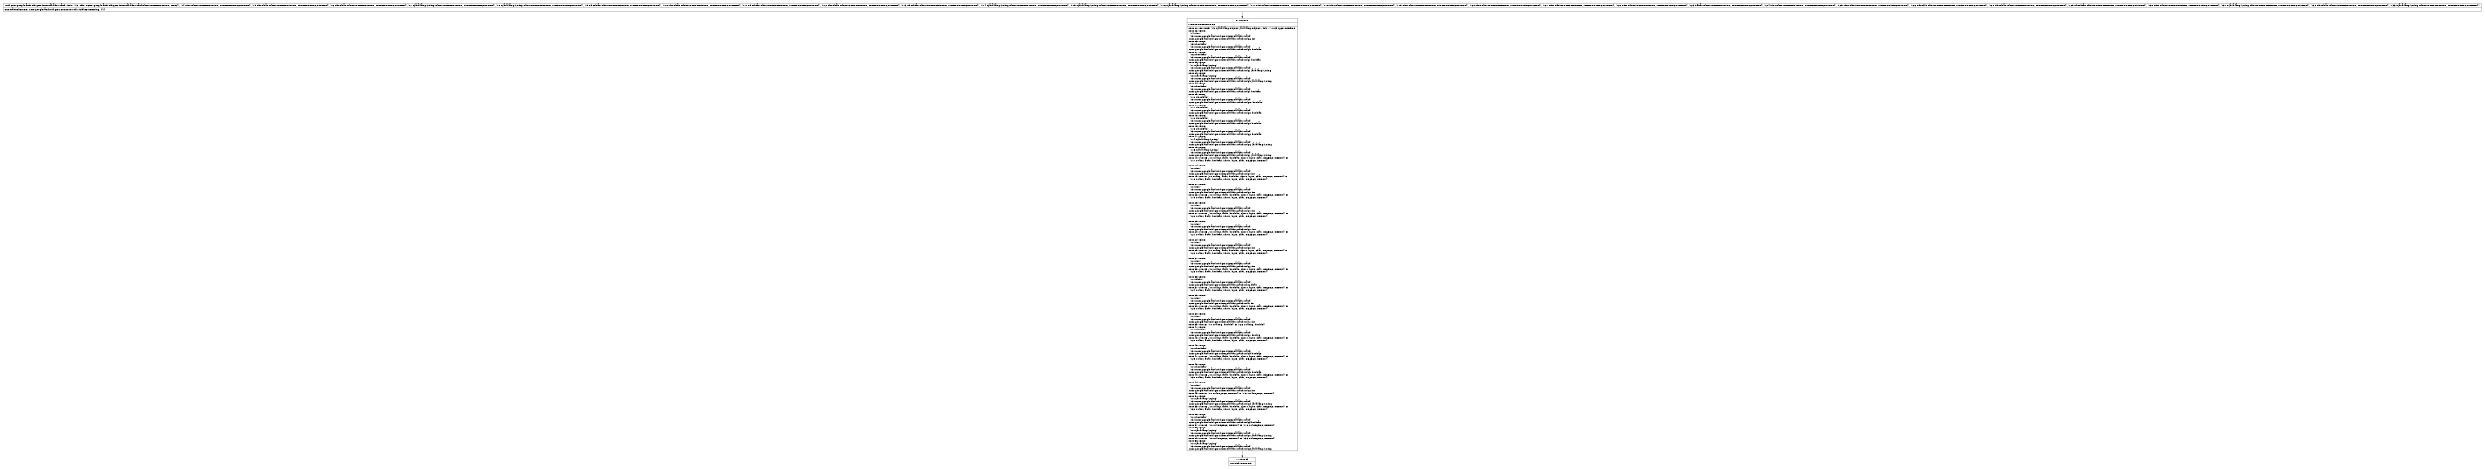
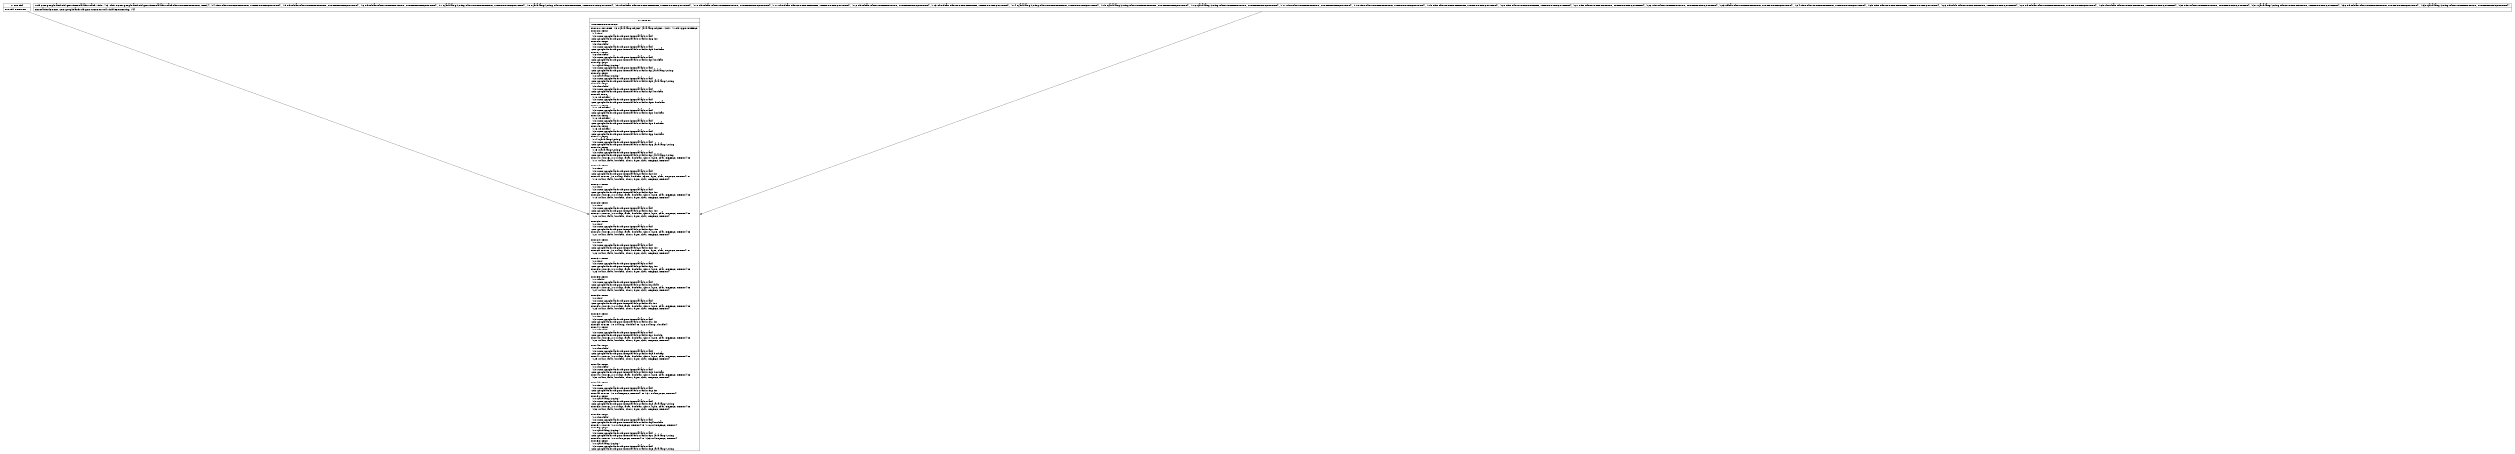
(1242, 453) -> (308, 113)
